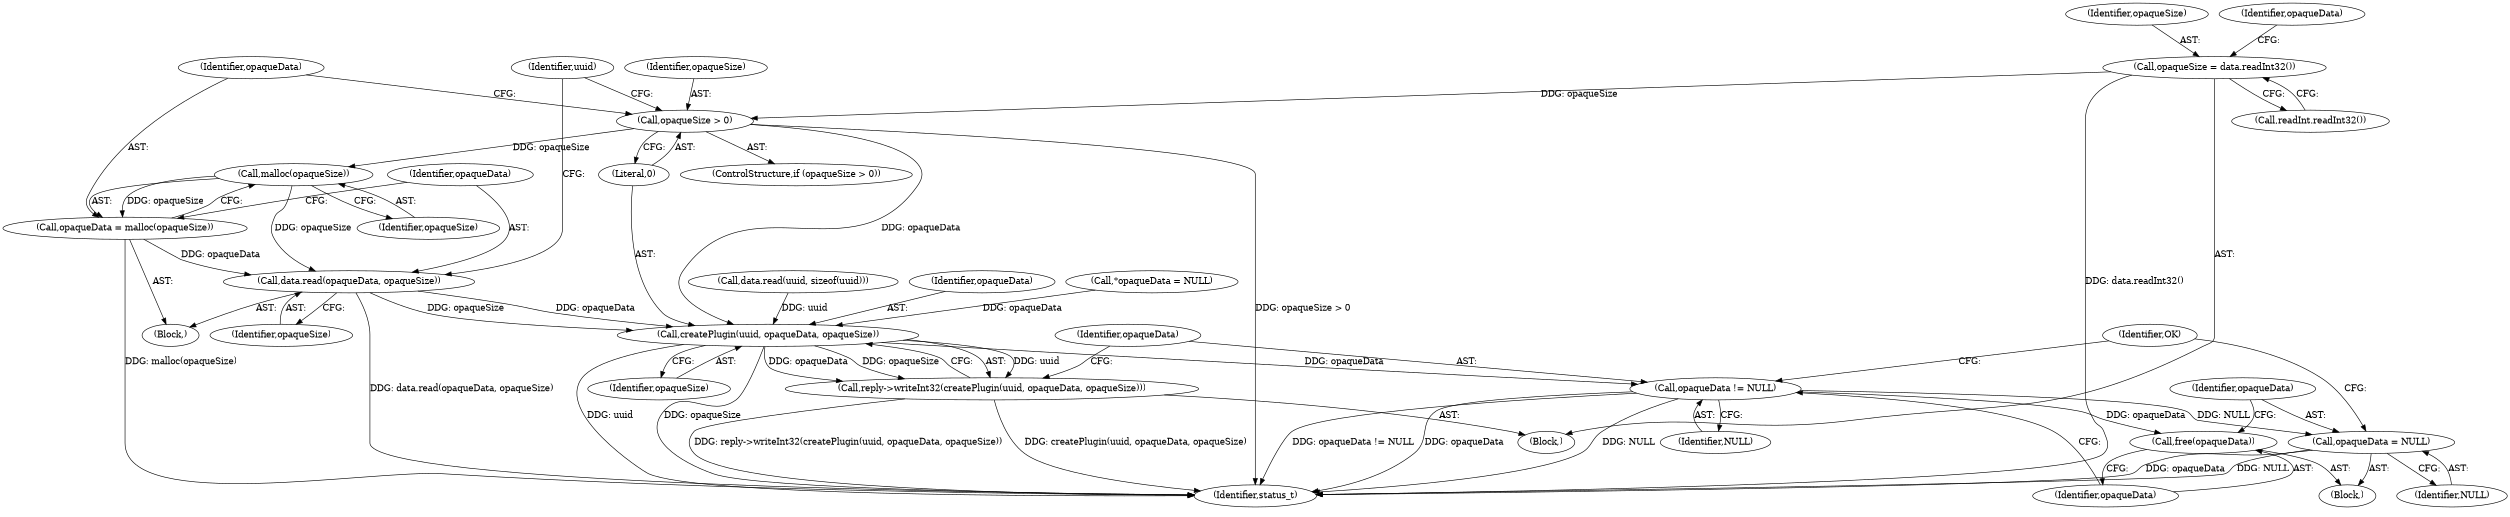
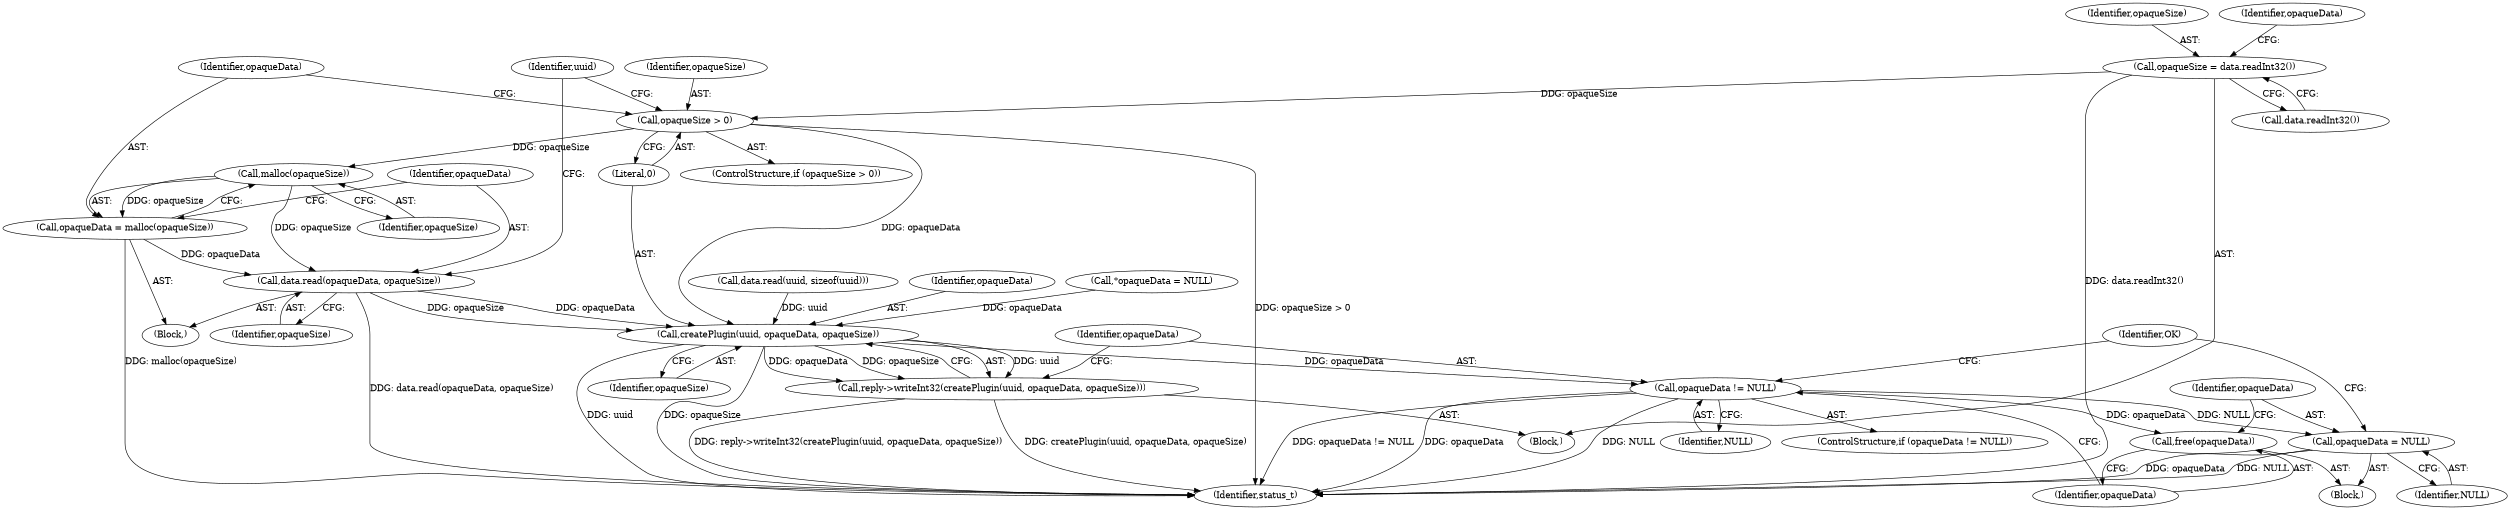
(2310, 121) -> (2310, 121)
none -> (1915, 442)
